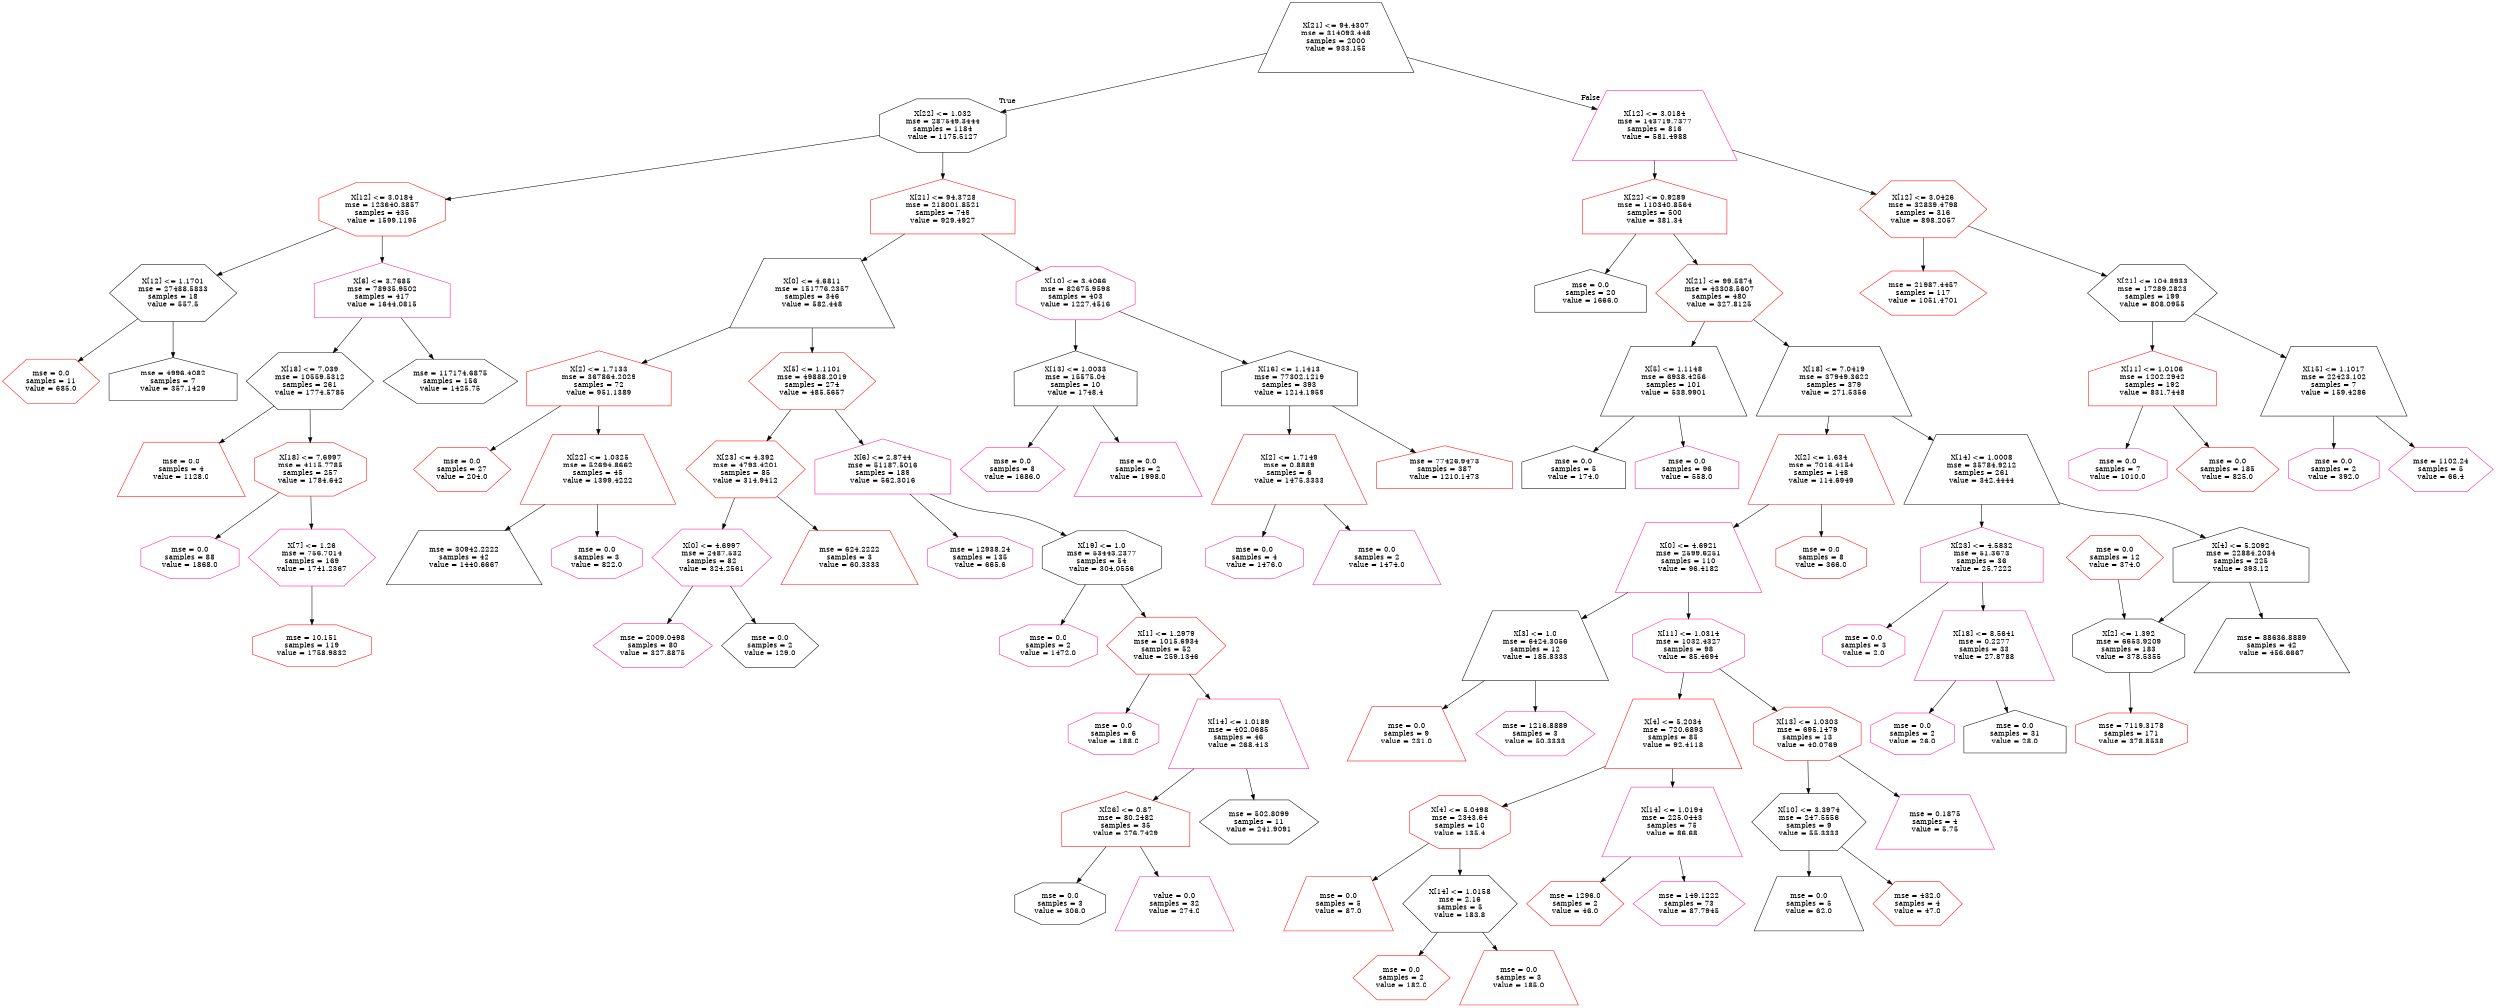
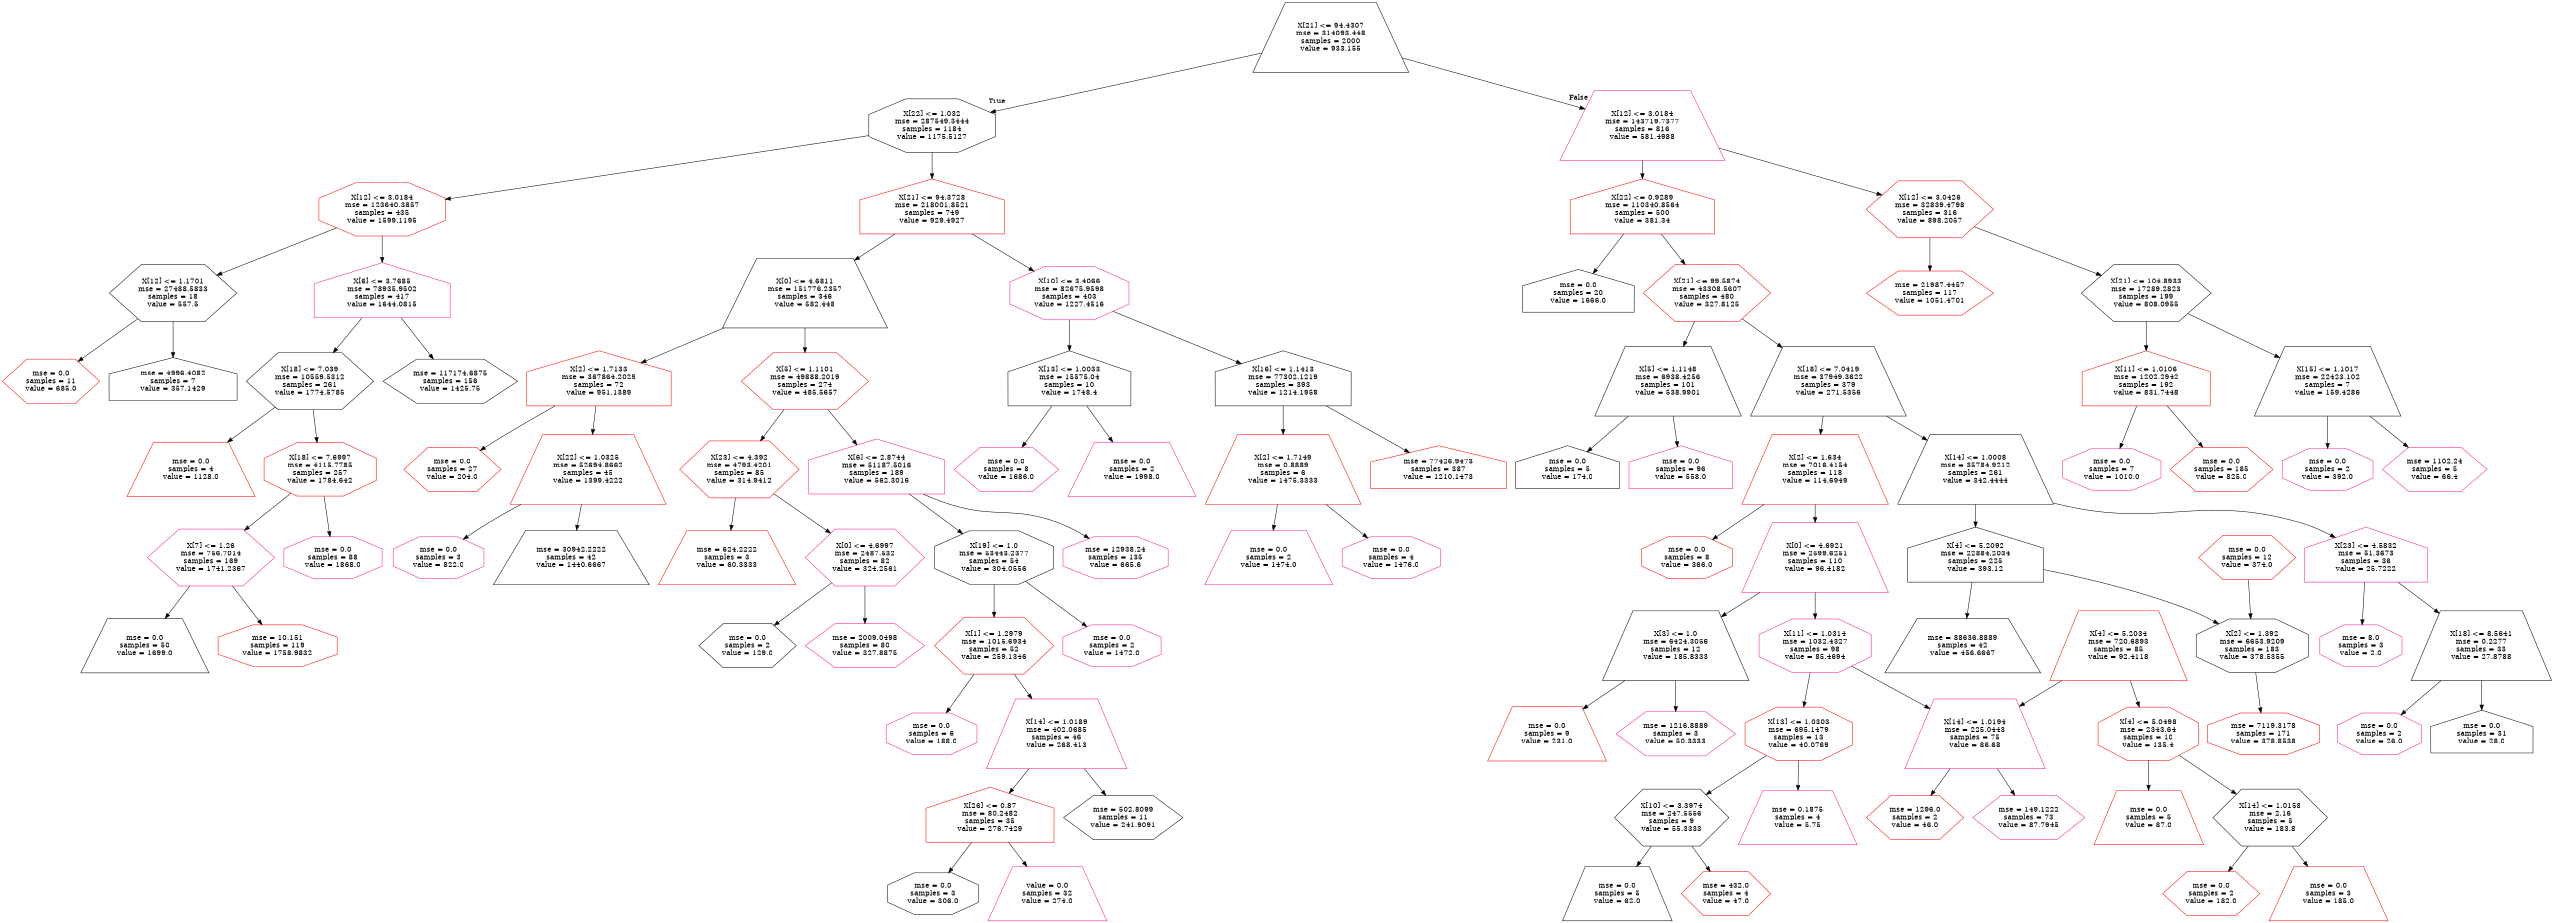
(1821, 469) -> (1815, 469)
none -> (145, 646)
(1864, 646) -> (2361, 646)
(1984, 646) -> (2481, 646)
(1682, 683) -> (1888, 686)
